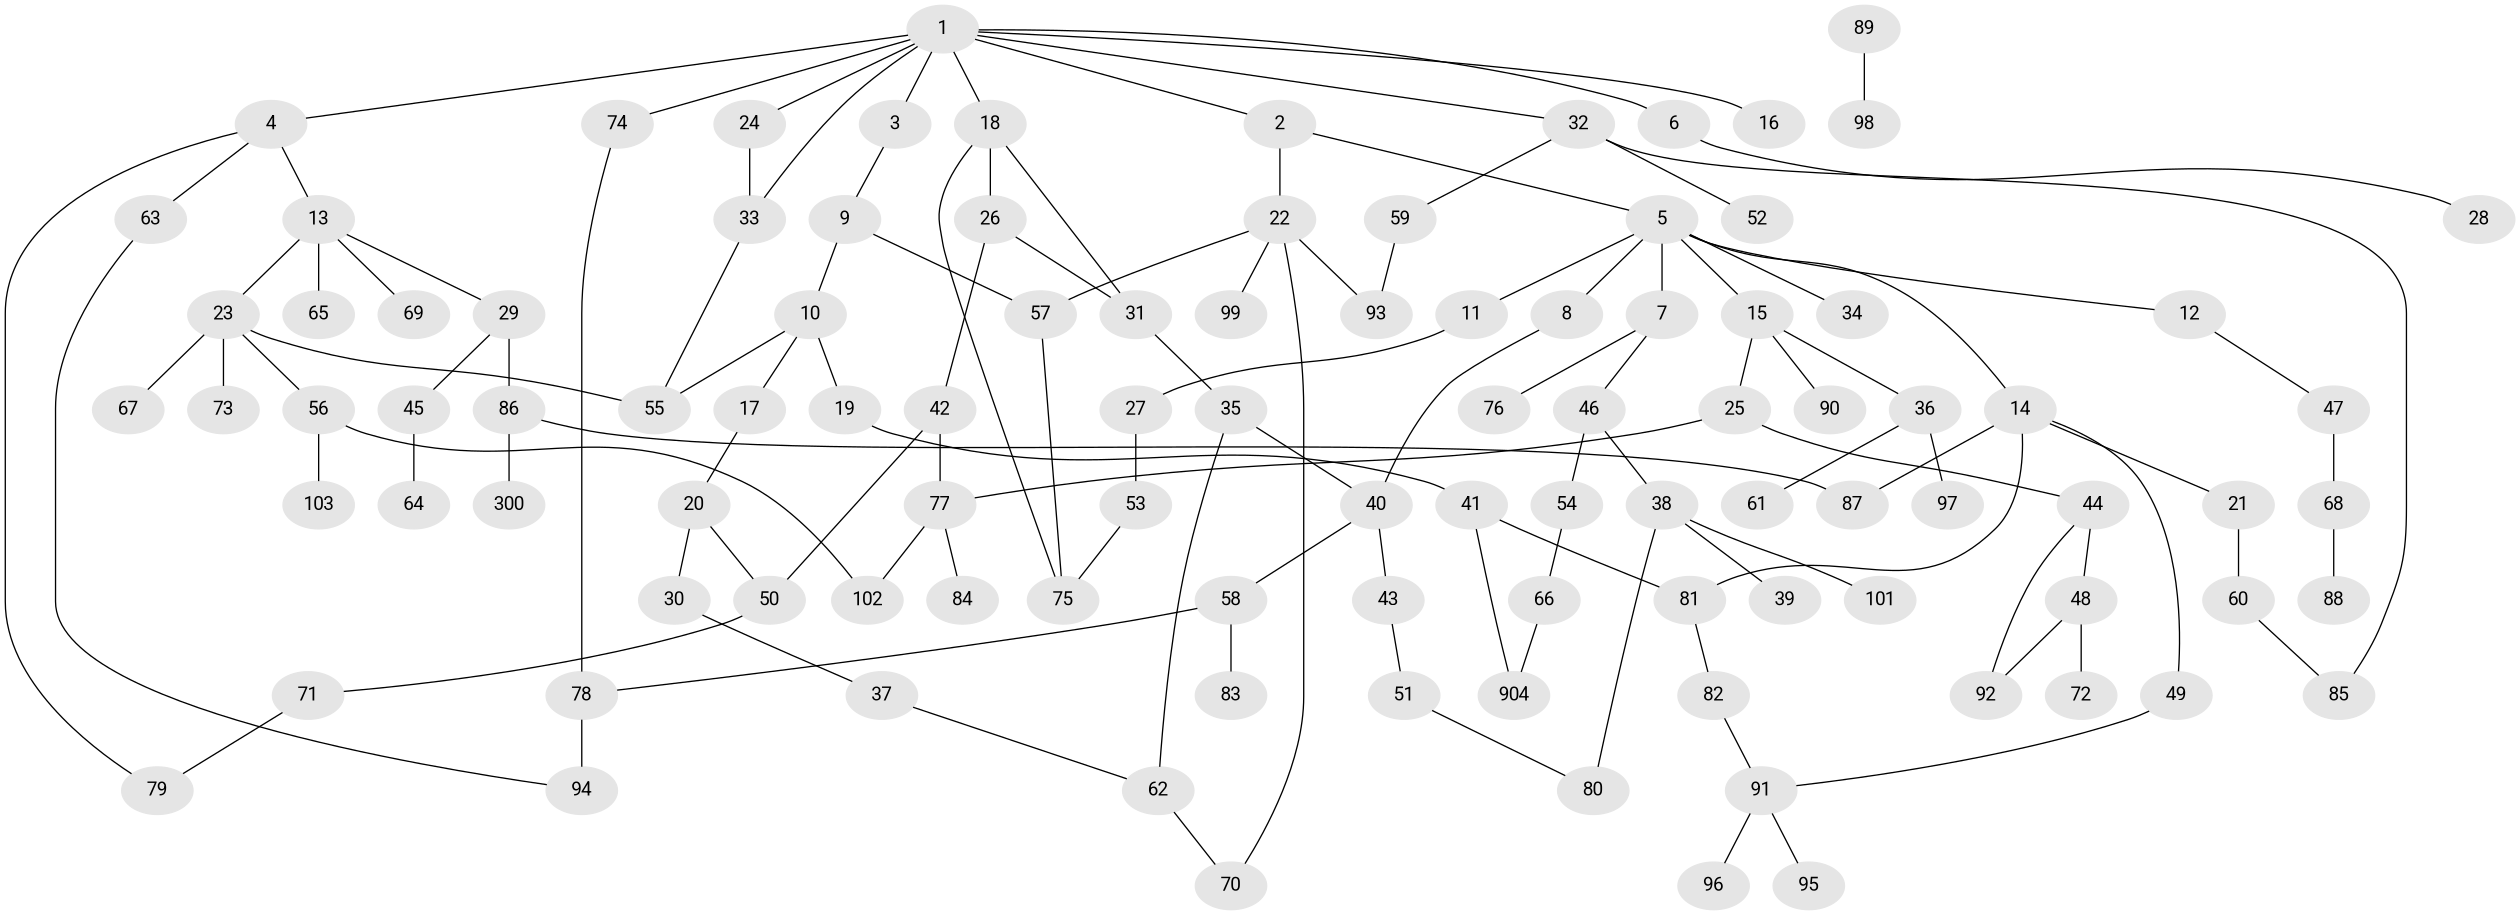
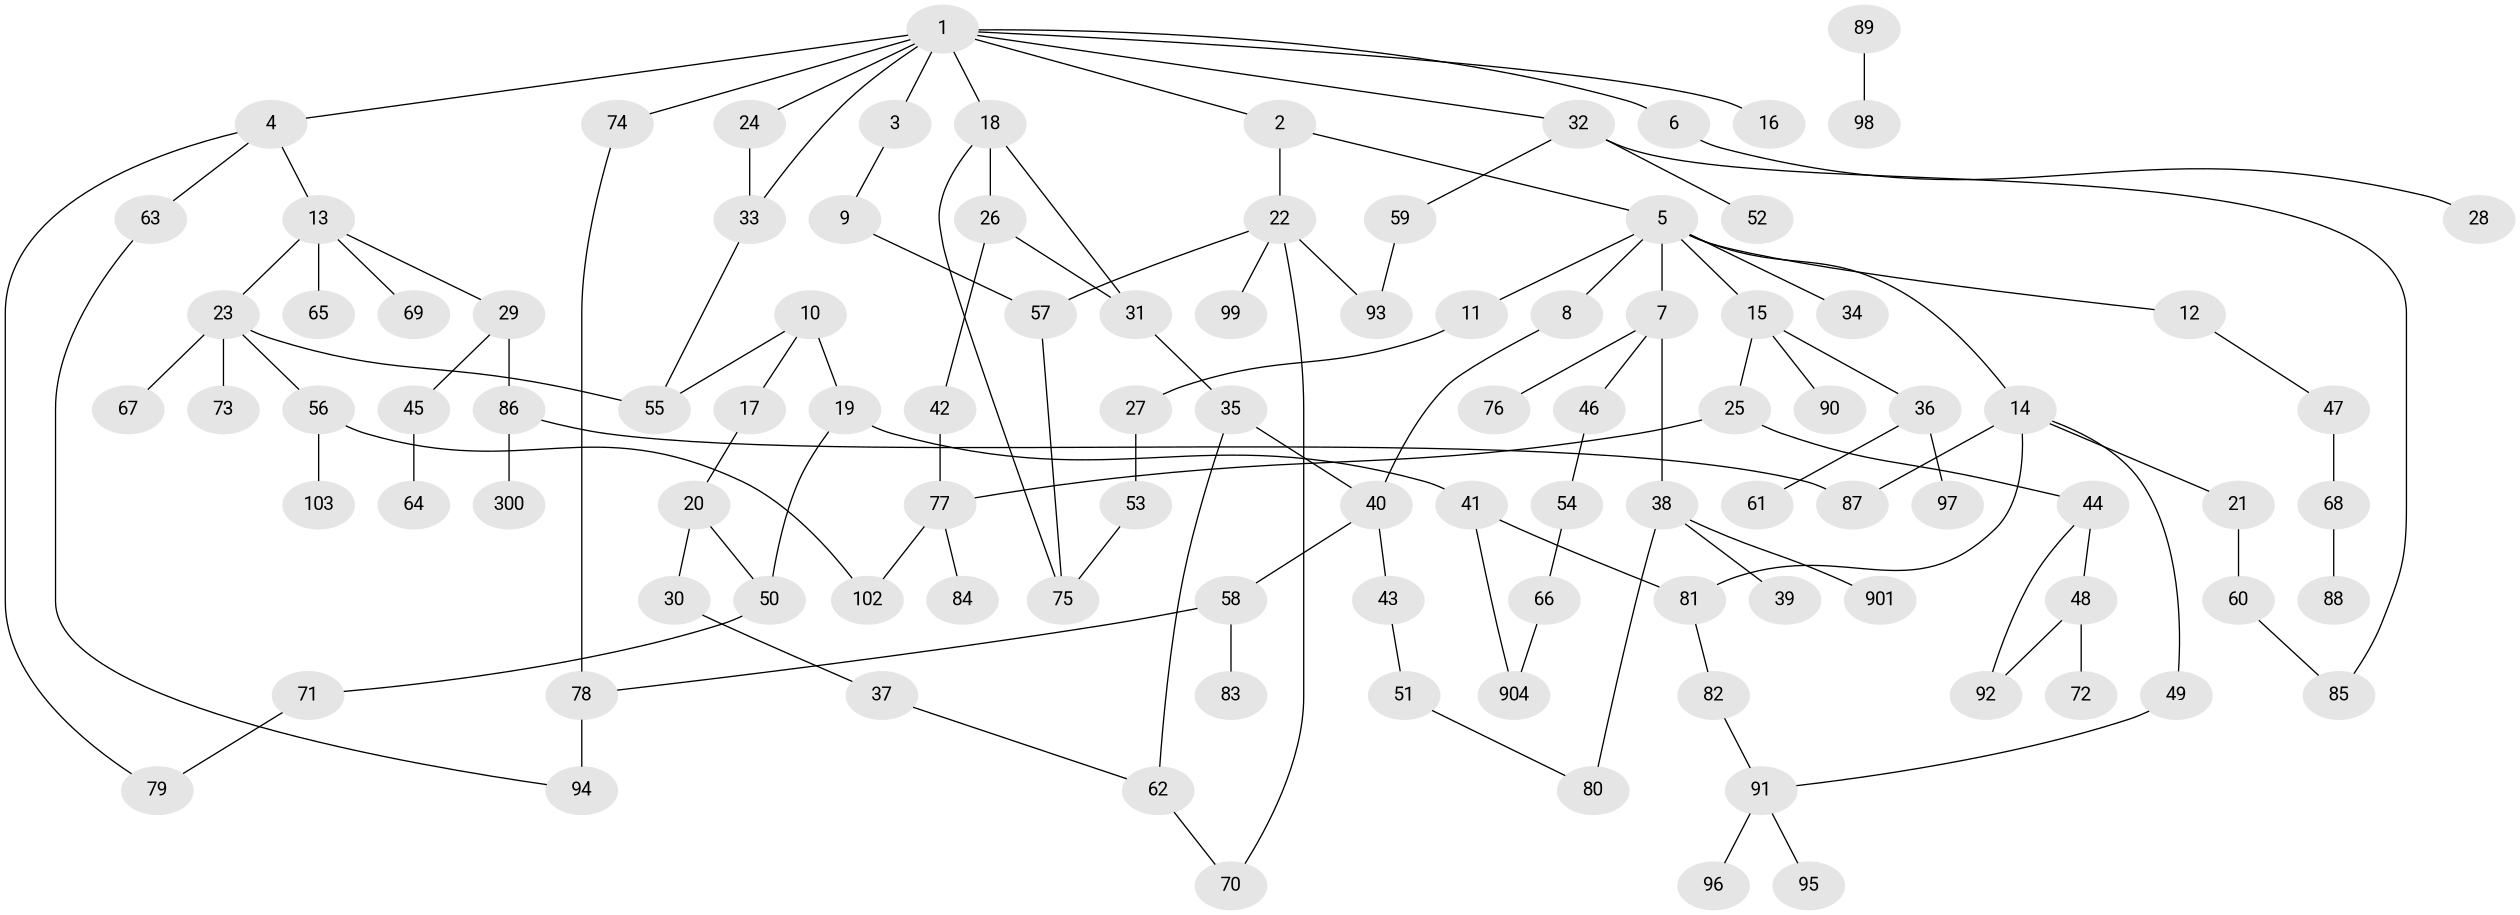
(828, 267) -> none
(1618, 448) -> (1662, 410)
(855, 505) -> (791, 500)
(1880, 600) -> (1880, 600)
